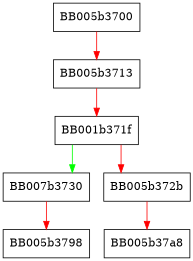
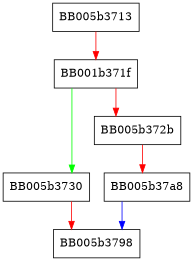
(97, 17) -> none
(46, 187) -> (46, 187)
none -> (122, 211)
